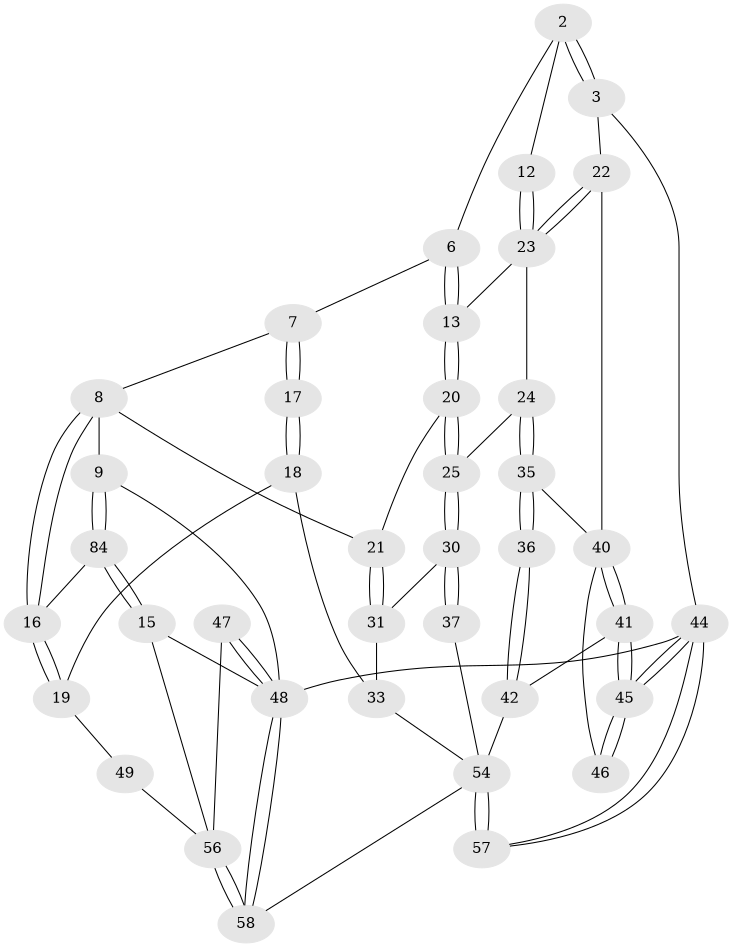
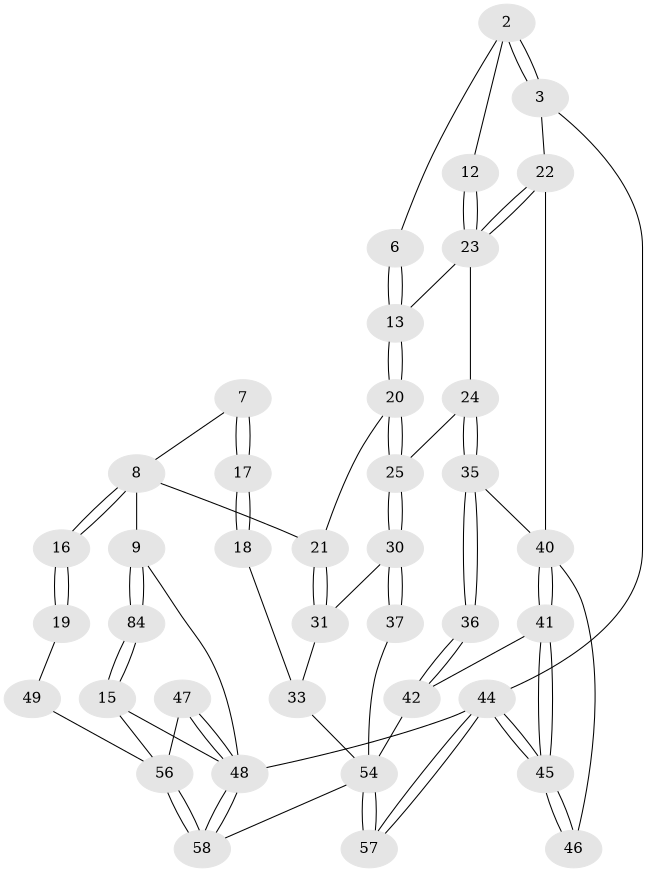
(372, 286) -> none
(151, 565) -> none
(66, 586) -> none
